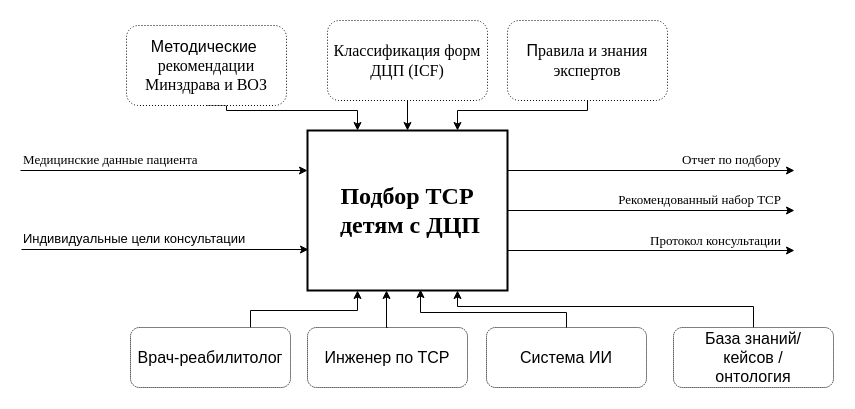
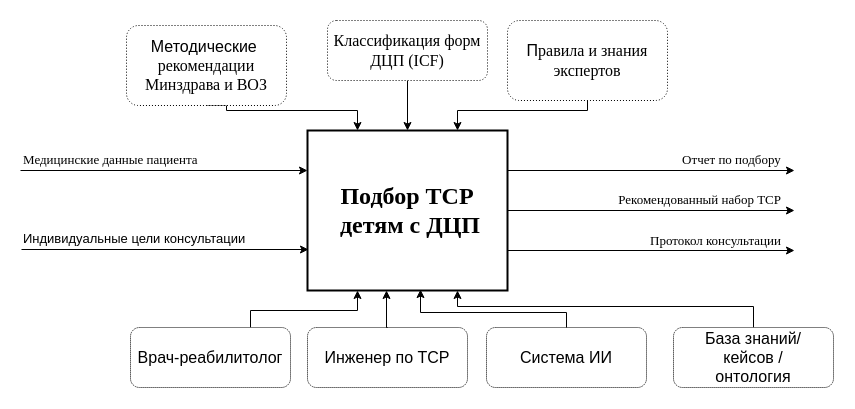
(408, 61) -> (408, 51)
